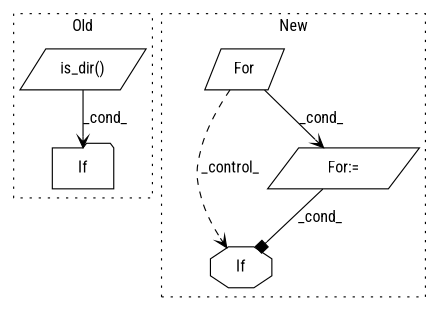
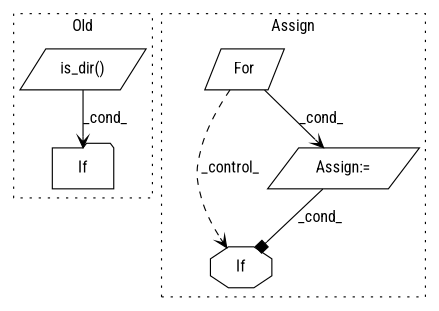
(293, 27) -> (293, 27)
(344, 168) -> (344, 168)
